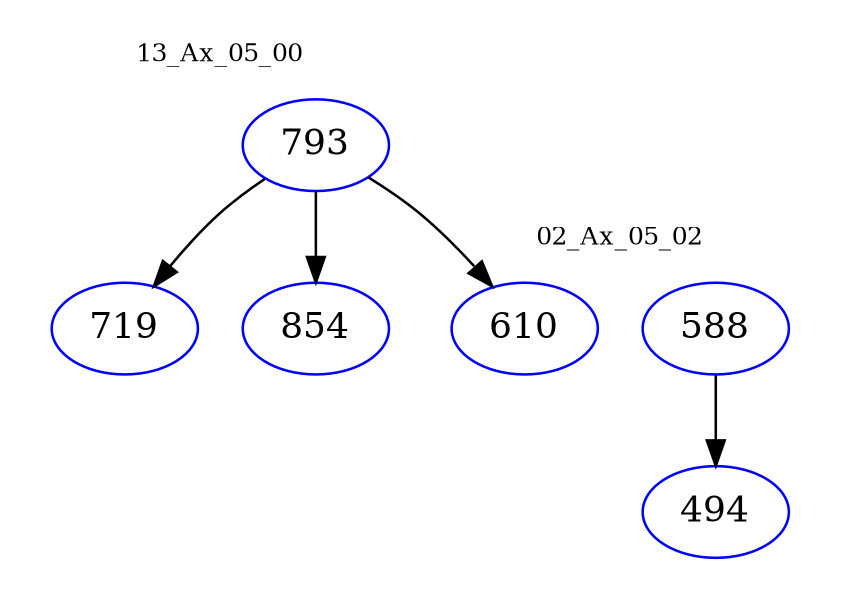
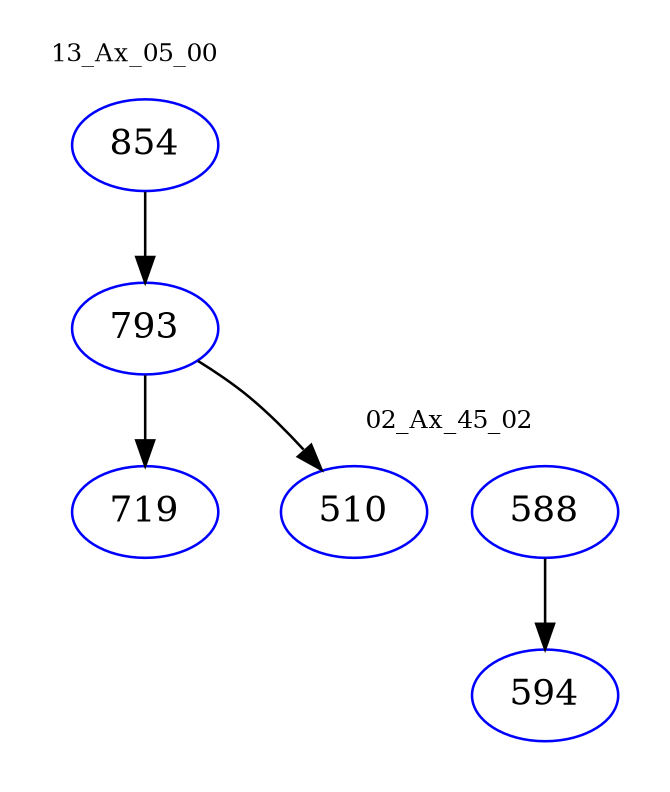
(316, 224) -> (145, 224)
(620, 238) -> (450, 422)
(525, 329) -> (354, 512)
(716, 512) -> (545, 695)
